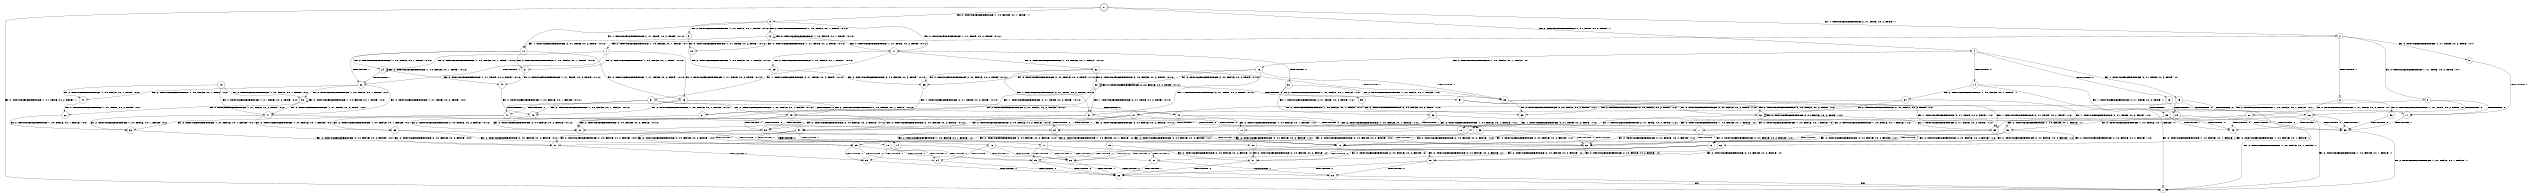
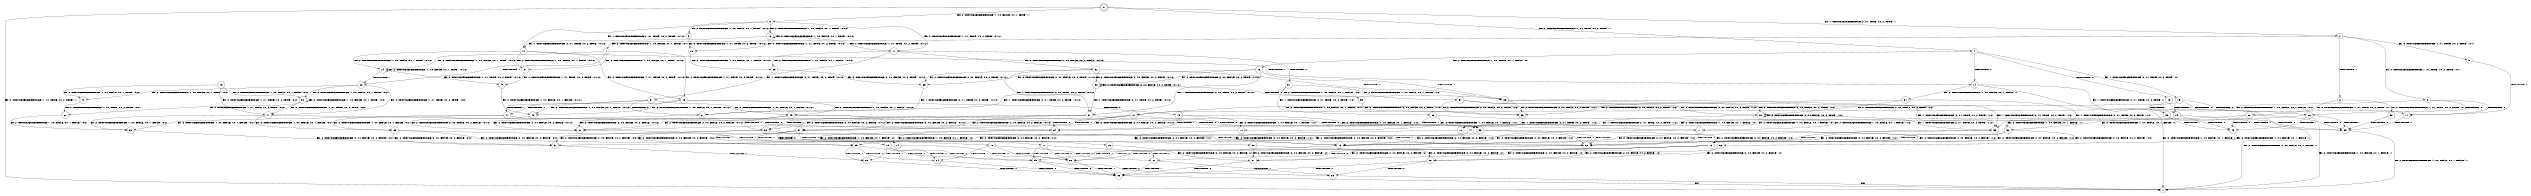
(423, 52) -> (1251, 65)
(914, 111) -> (653, 113)
(772, 112) -> (835, 119)
none -> (1470, 113)
(1194, 142) -> (820, 138)
